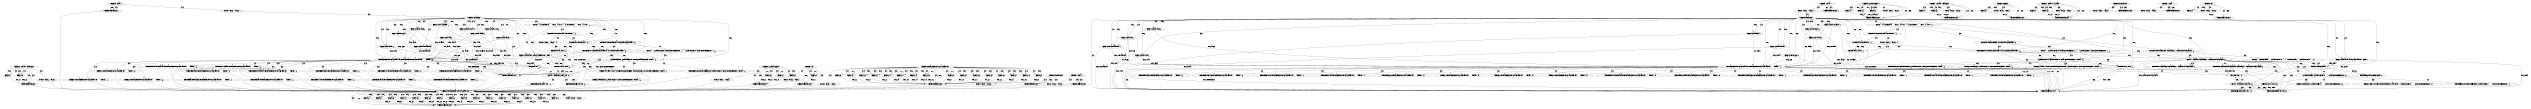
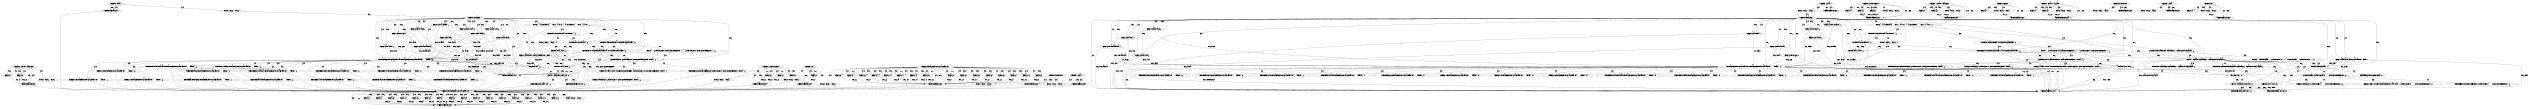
(2354, 71) -> (2354, 71)
